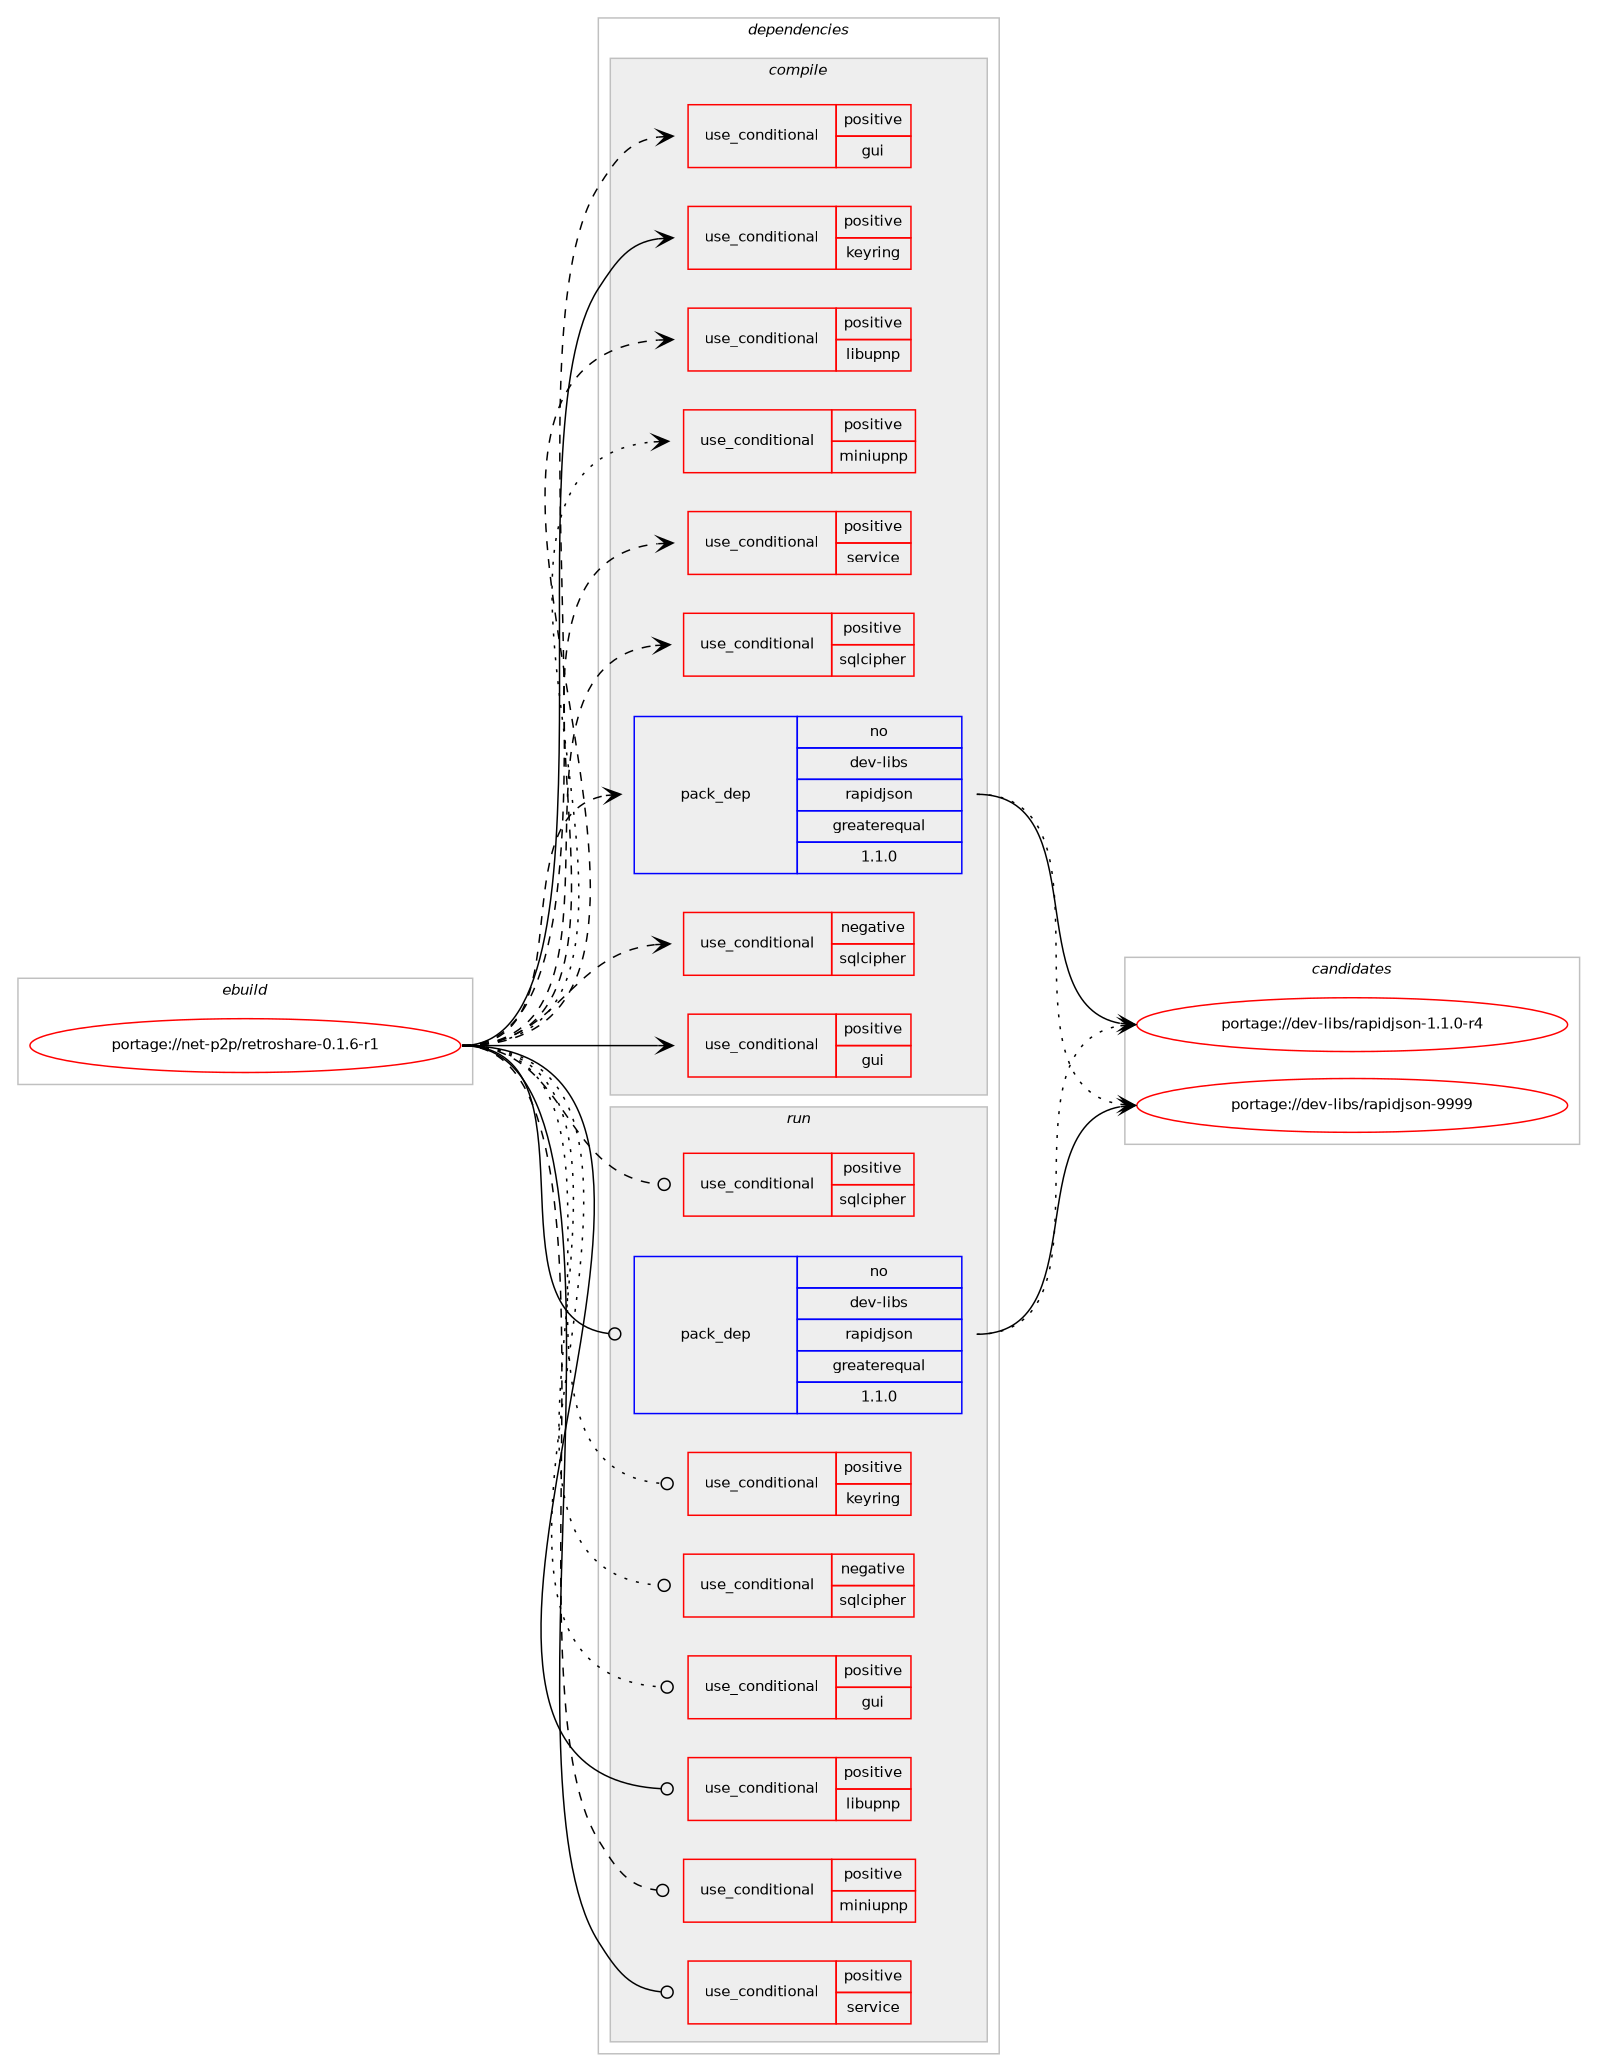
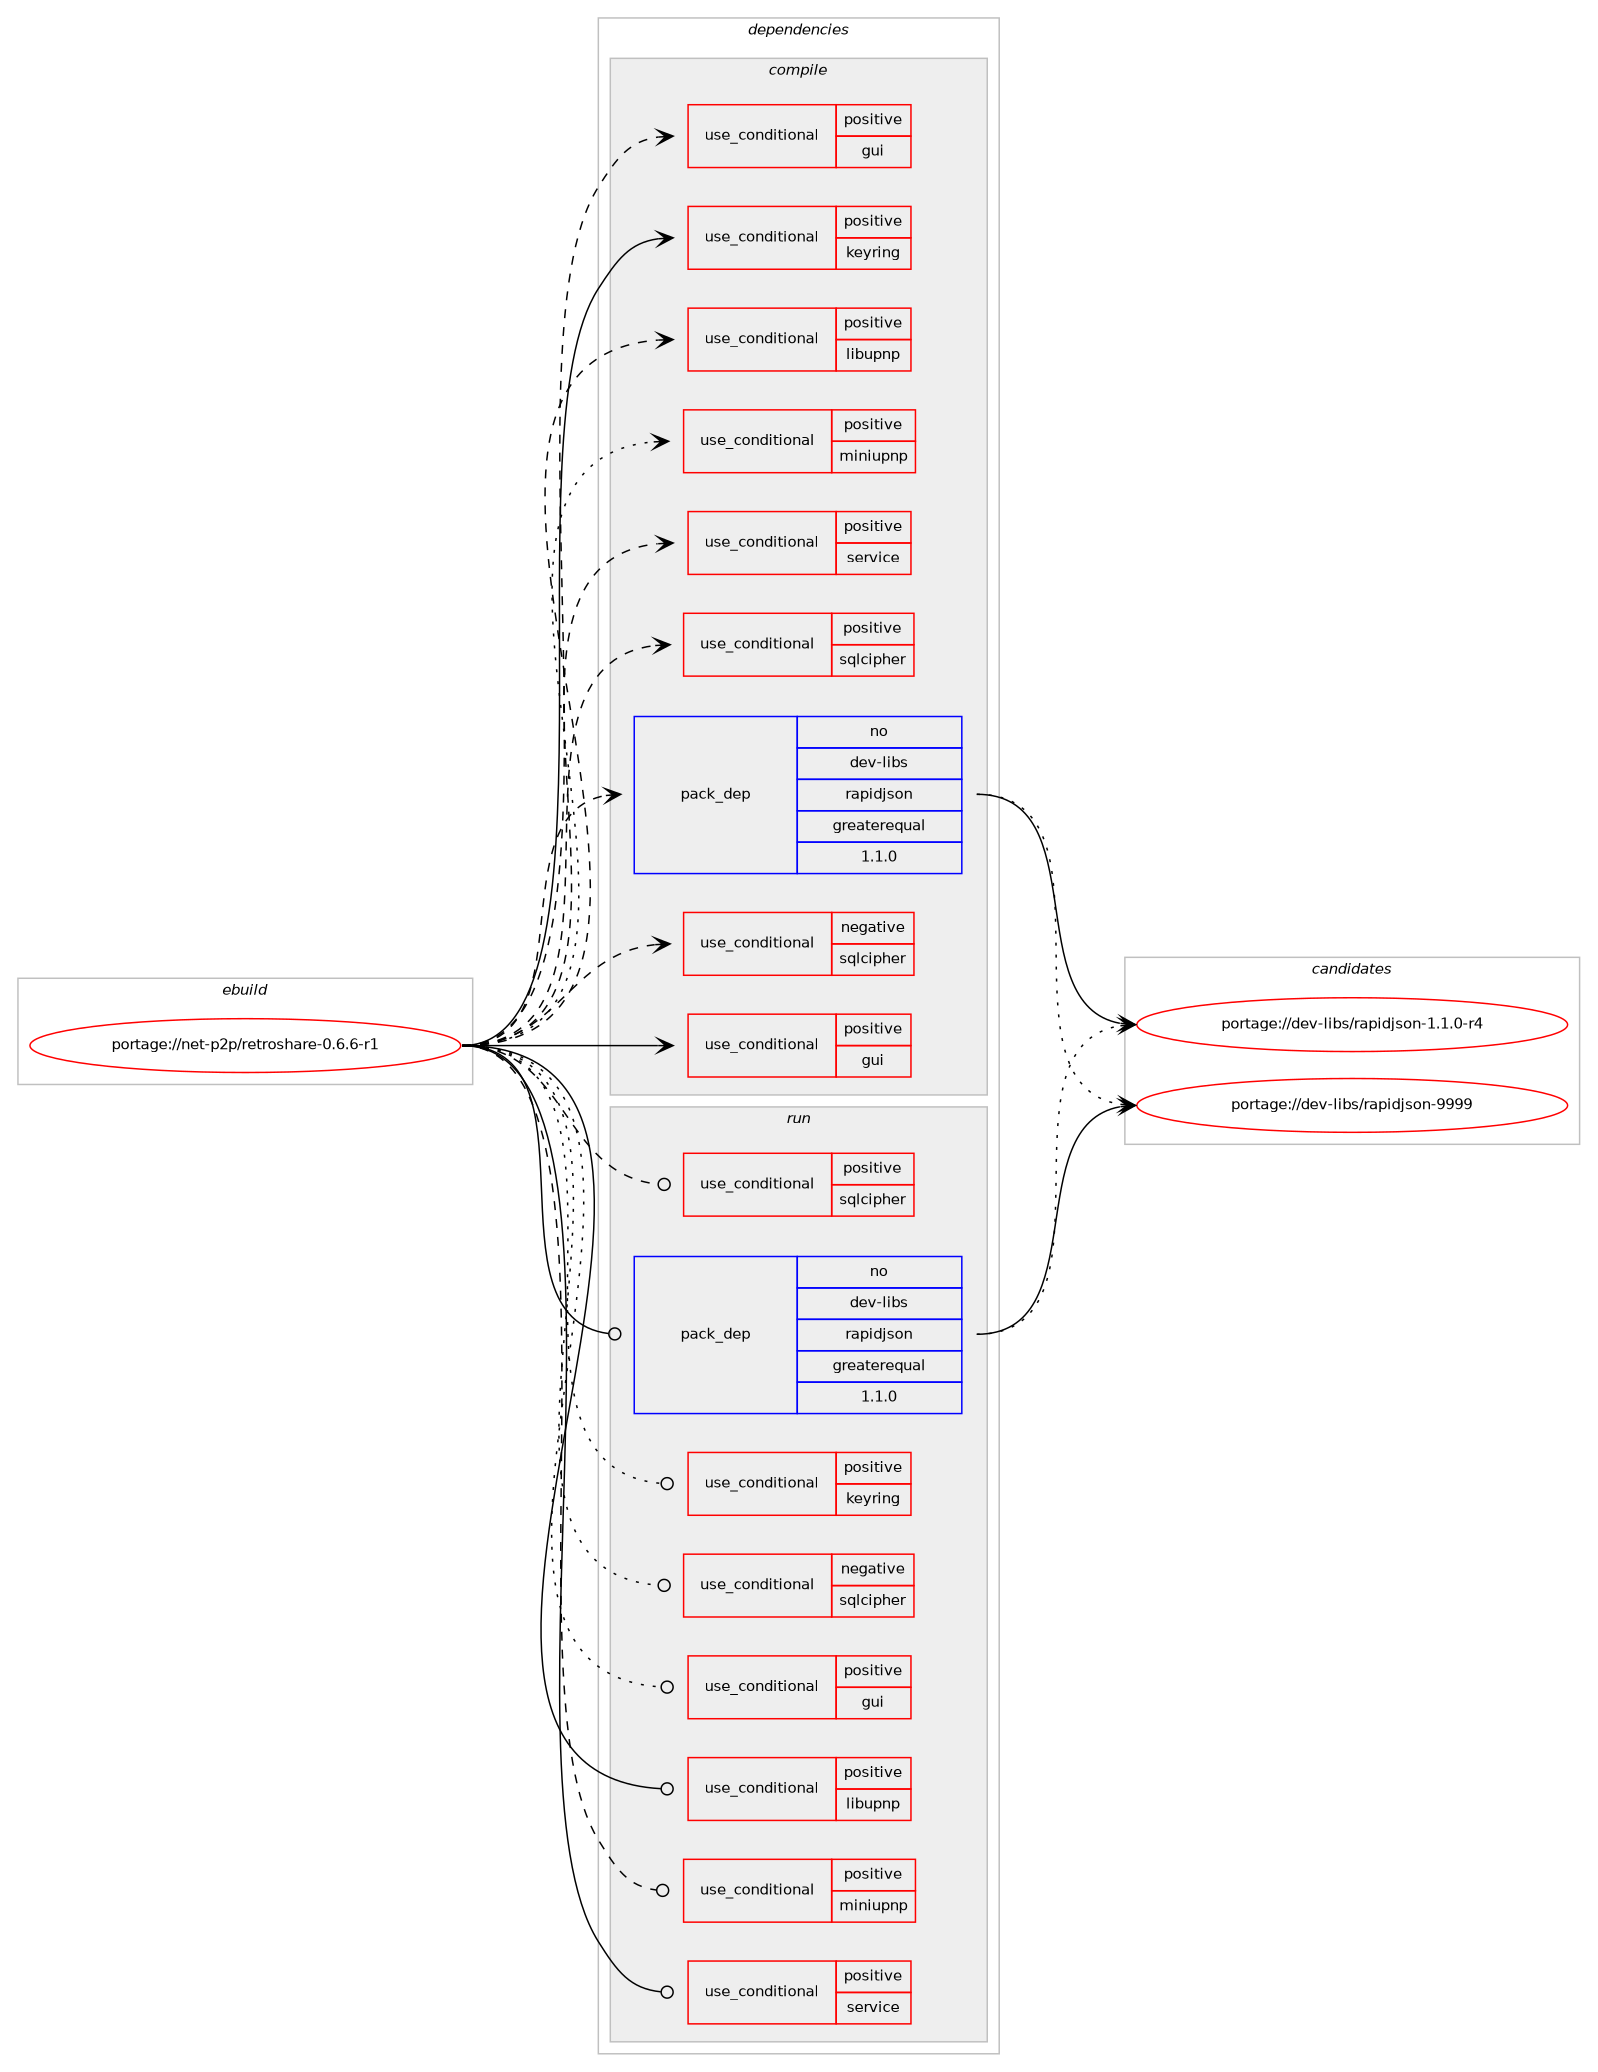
(245, 1046) -> (245, 1046)
